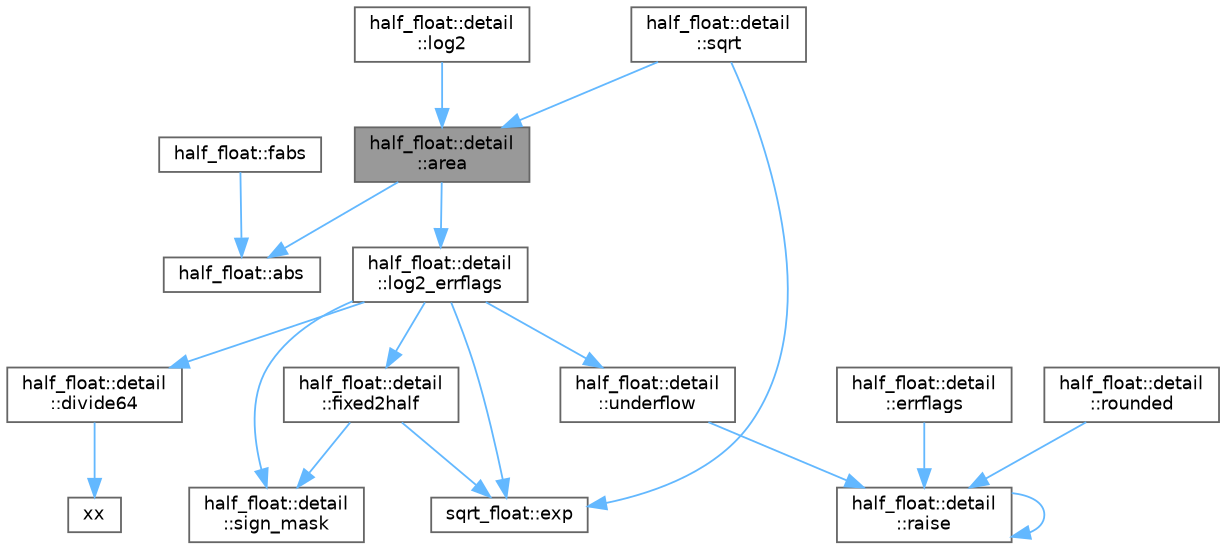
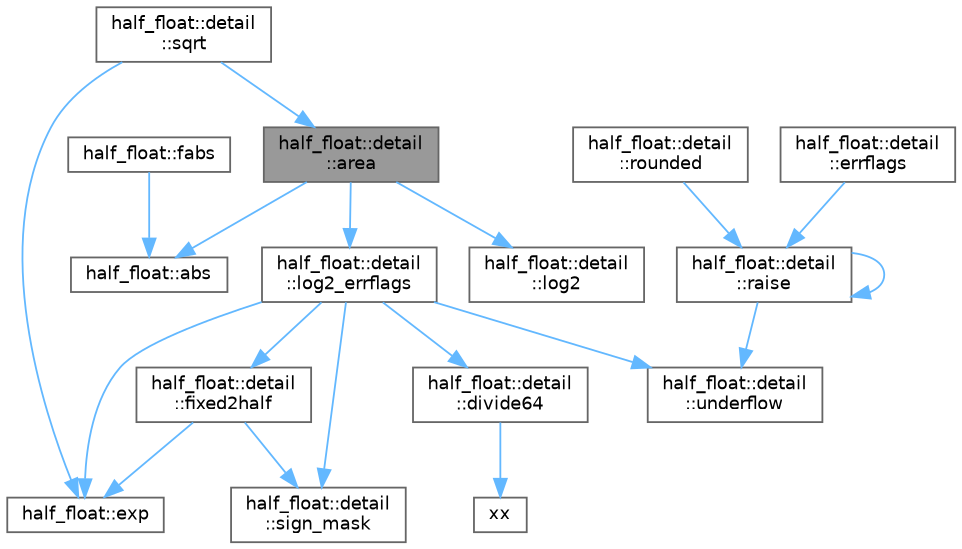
(442, 85) -> (446, 210)
(778, 451) -> (752, 326)
(509, 515) -> (86, 515)
